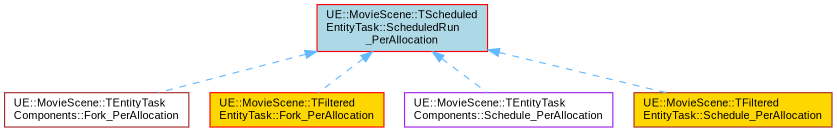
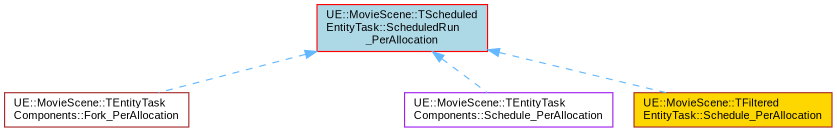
(297, 110) -> none
